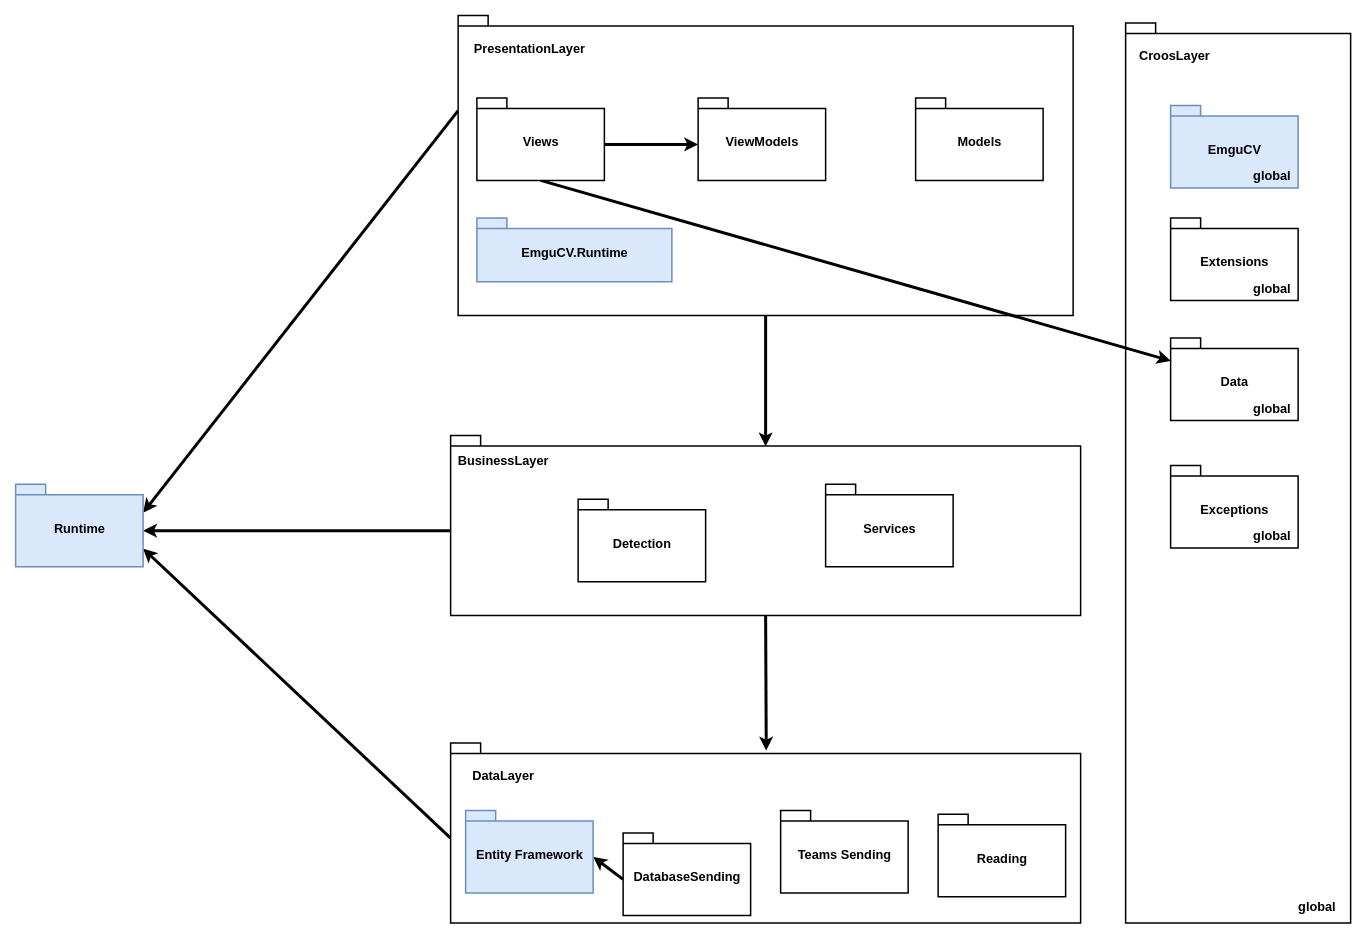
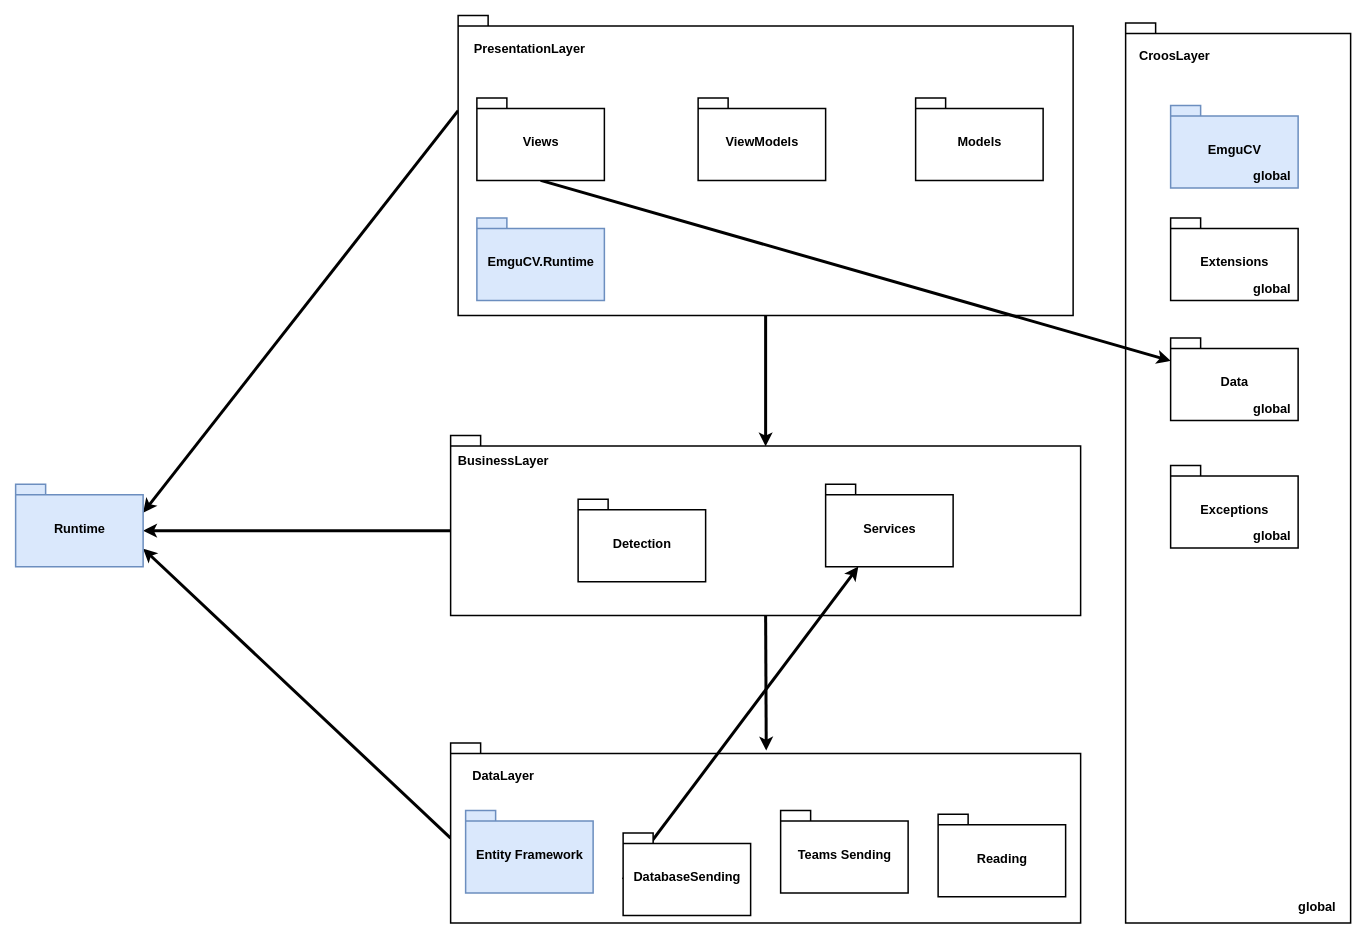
(647, 144) -> none
(574, 250) -> (540, 259)
(611, 871) -> (752, 707)
